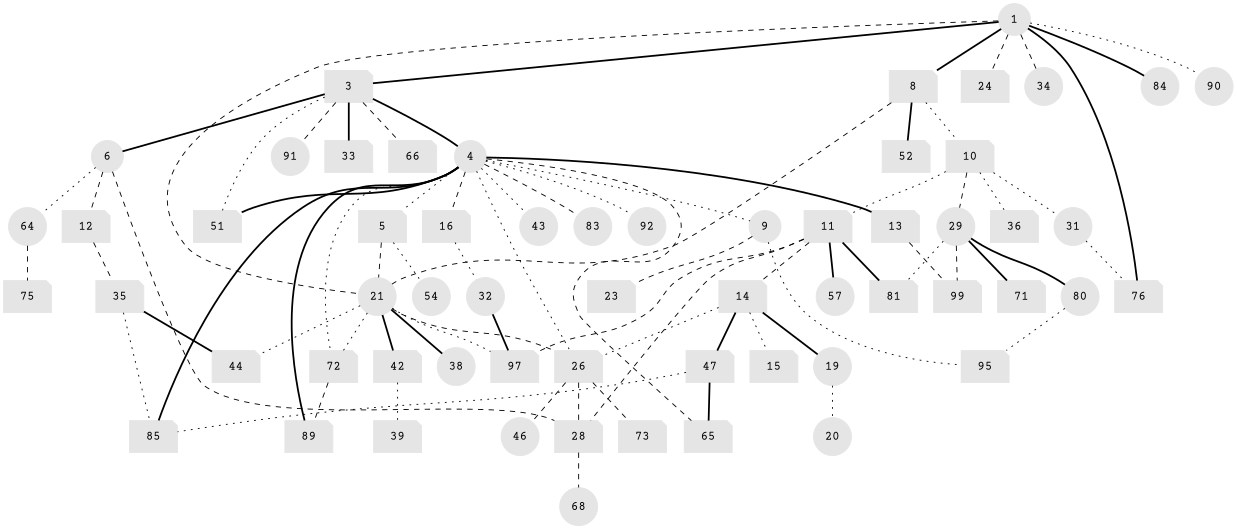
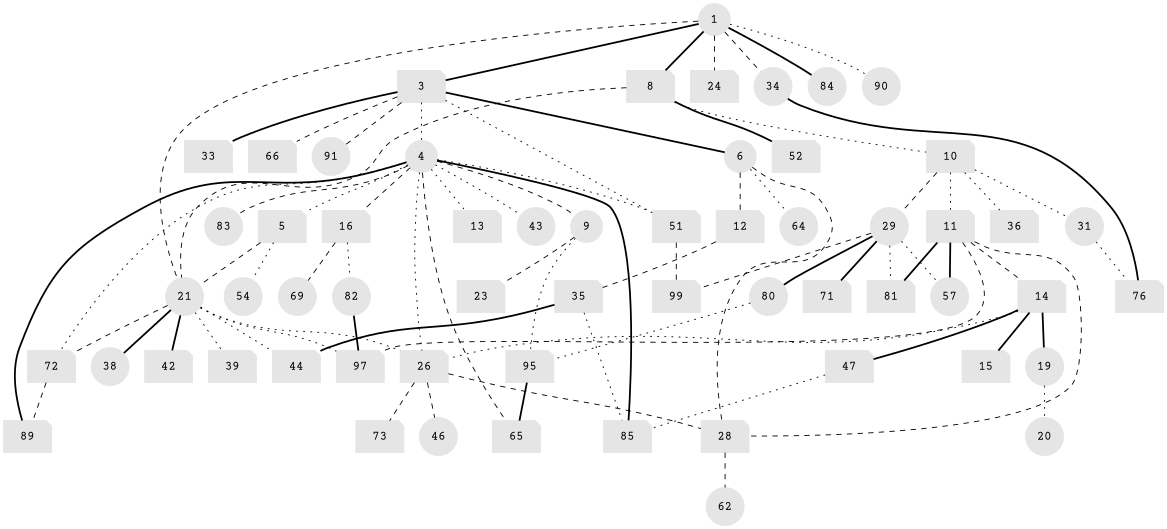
(416, 121) -> (422, 121)
(1106, 143) -> (997, 139)
(681, 171) -> (448, 190)
(619, 188) -> (508, 183)
(312, 196) -> (594, 193)
(647, 227) -> none
none -> (916, 257)
(930, 265) -> (676, 266)
(28, 297) -> none
none -> (297, 297)
(485, 297) -> (351, 297)
(355, 332) -> (121, 328)
(473, 332) -> (300, 331)
(758, 332) -> (1014, 332)
(398, 400) -> (209, 332)
(709, 402) -> (523, 402)
(579, 507) -> (725, 507)
